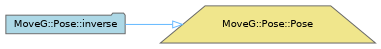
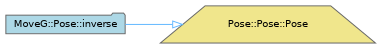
(268, 24) -> (268, 24)
